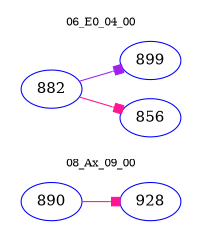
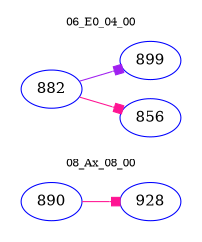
(101, 164) -> (101, 164)
